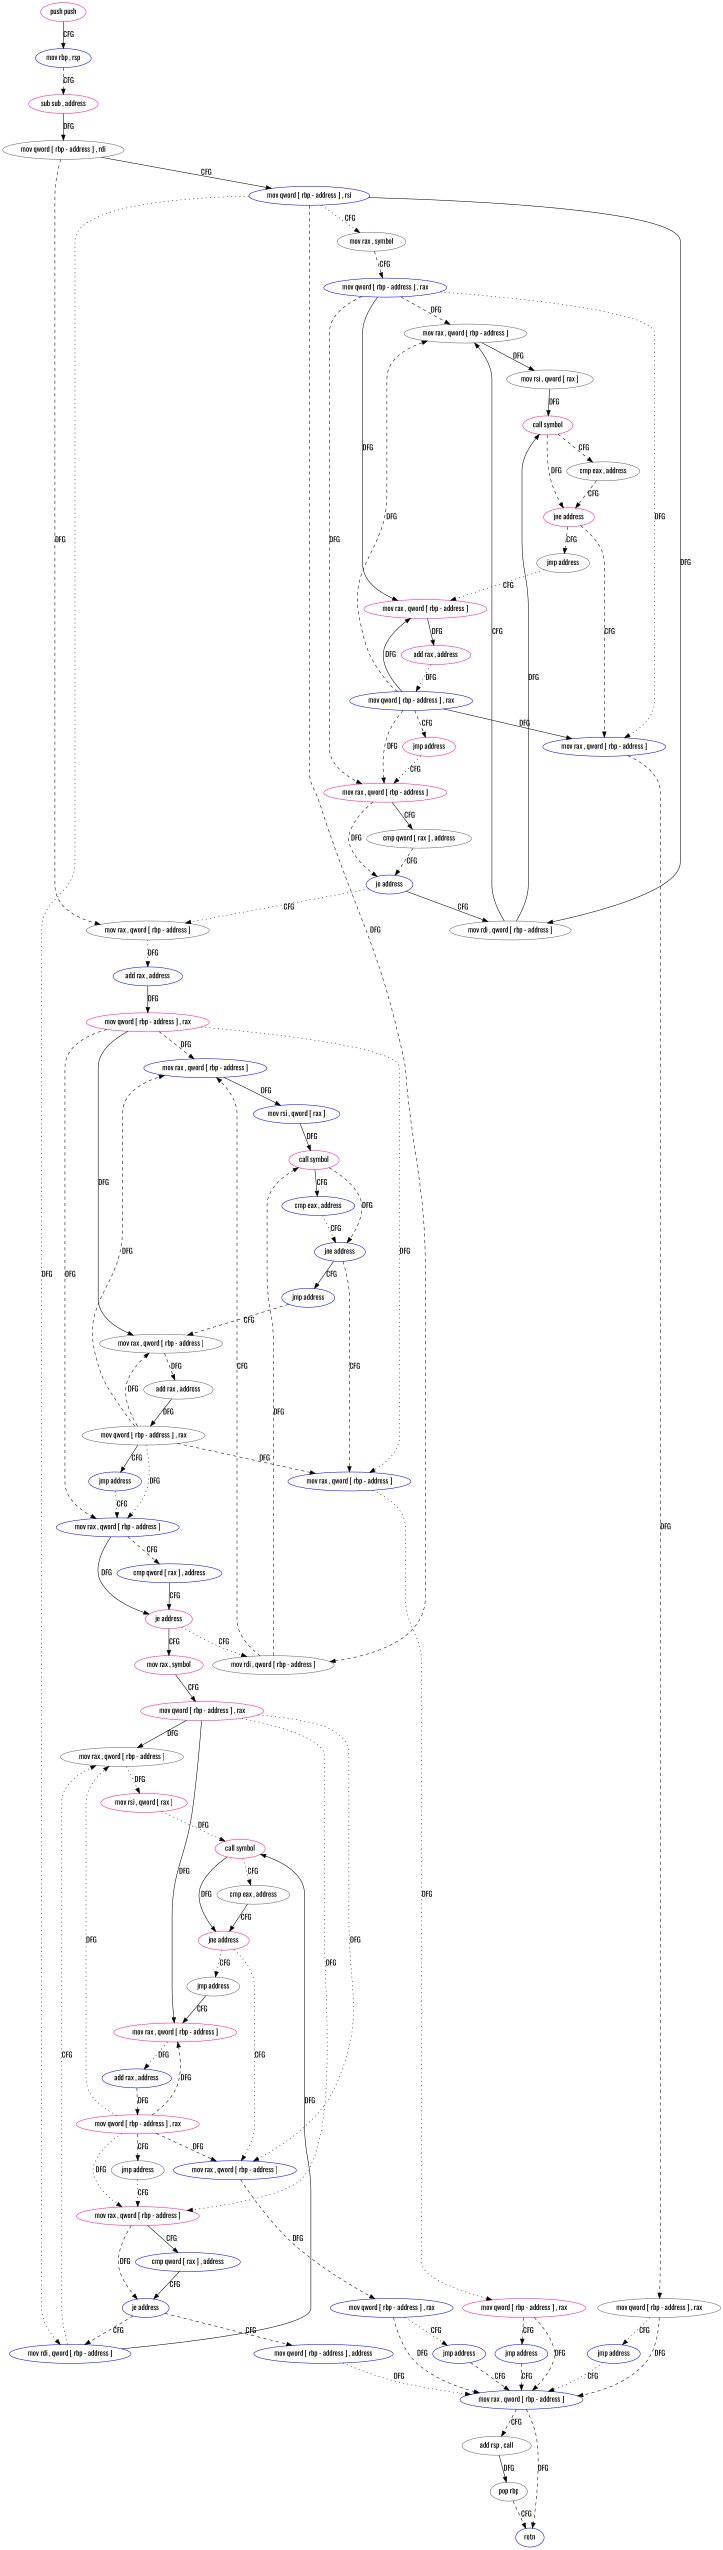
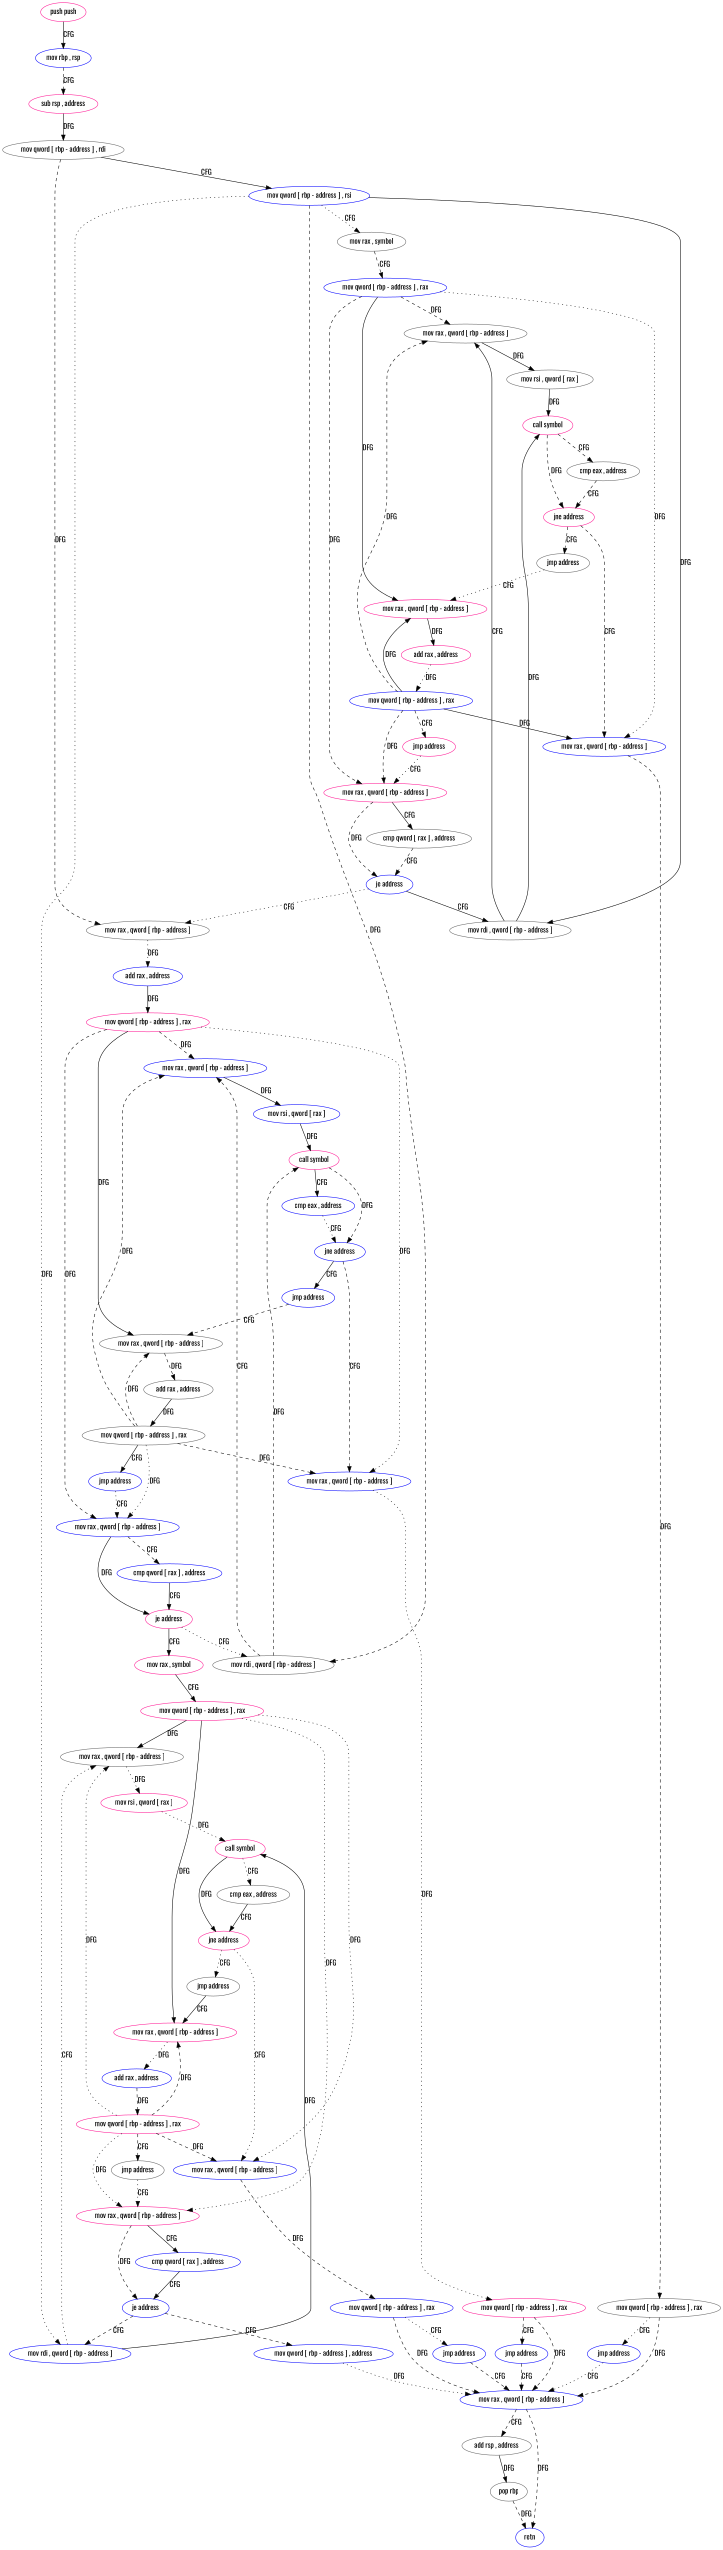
(63, 104) -> (63, 104)
(497, 2446) -> (497, 2446)
(526, 2515) -> (526, 2515)
